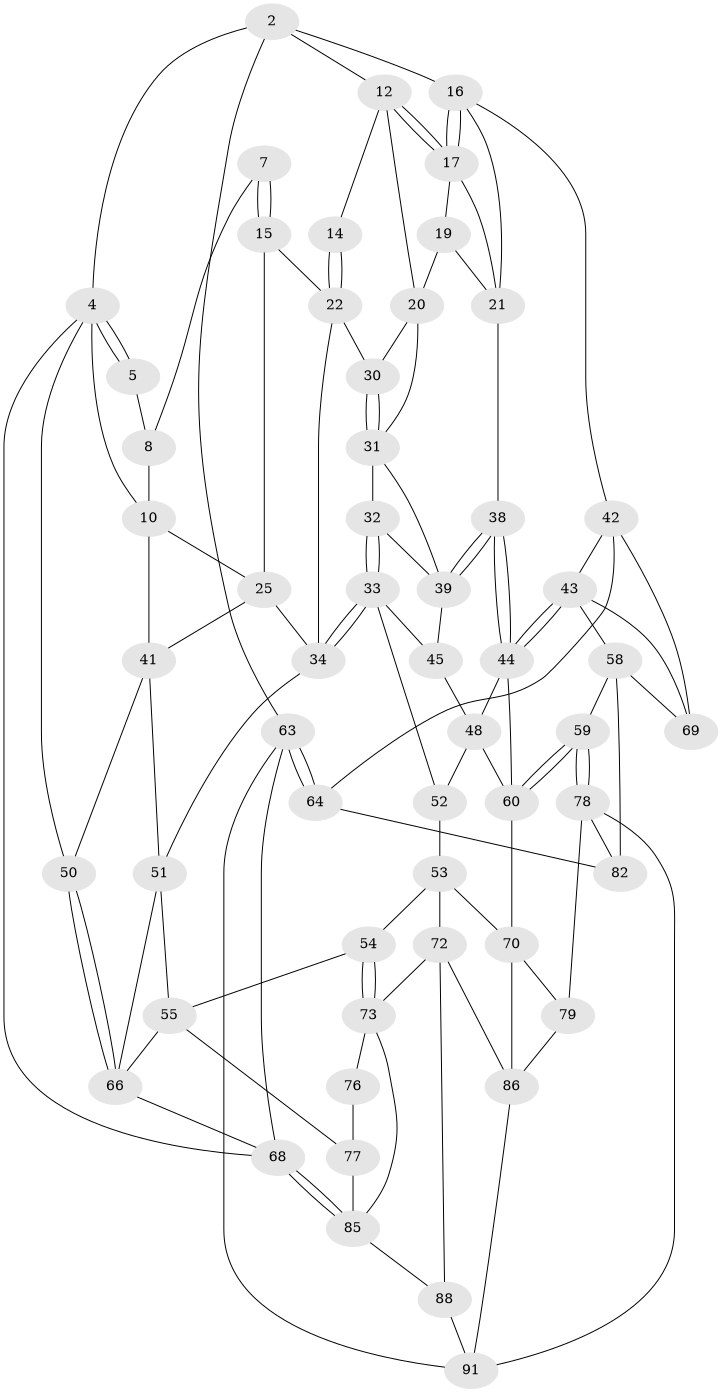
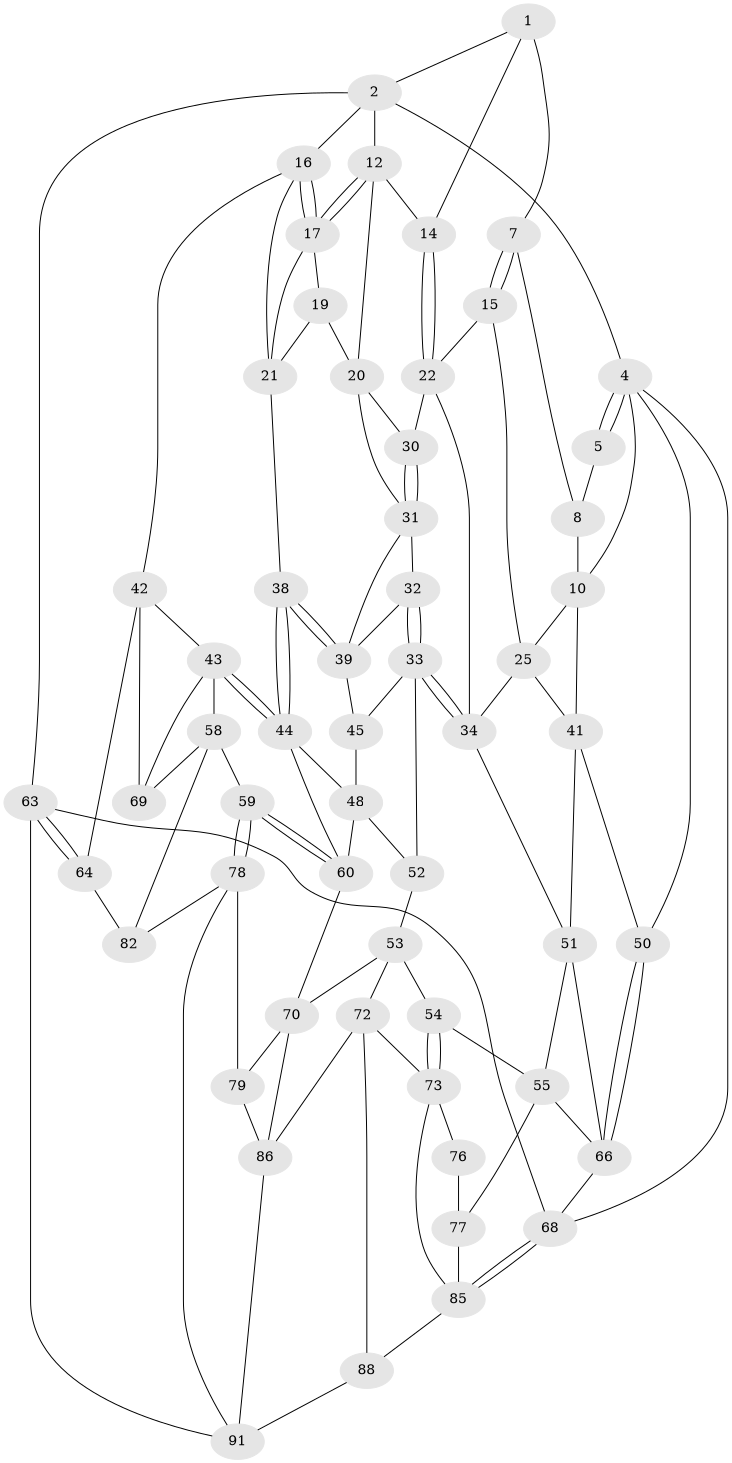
none -> (529, 22)
